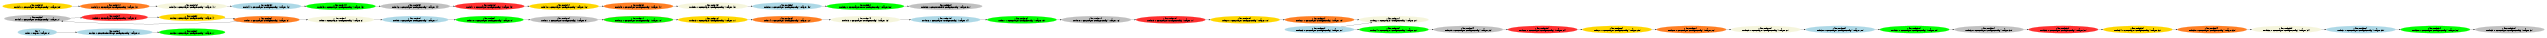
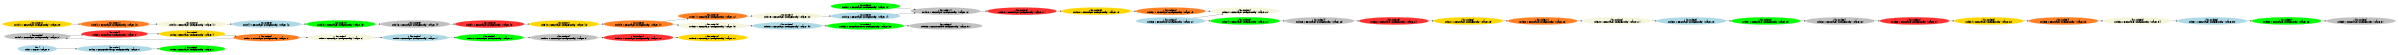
(638, 20) -> (638, 38)
(749, 20) -> (675, 20)
(983, 20) -> (905, 14)
